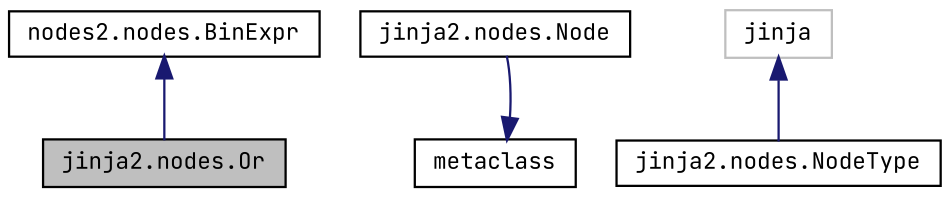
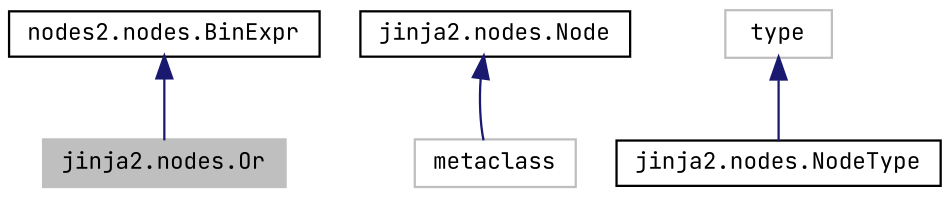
(779, 34) -> (779, 34)
(510, 87) -> (480, 110)
(164, 163) -> (164, 163)
(495, 163) -> (495, 163)
